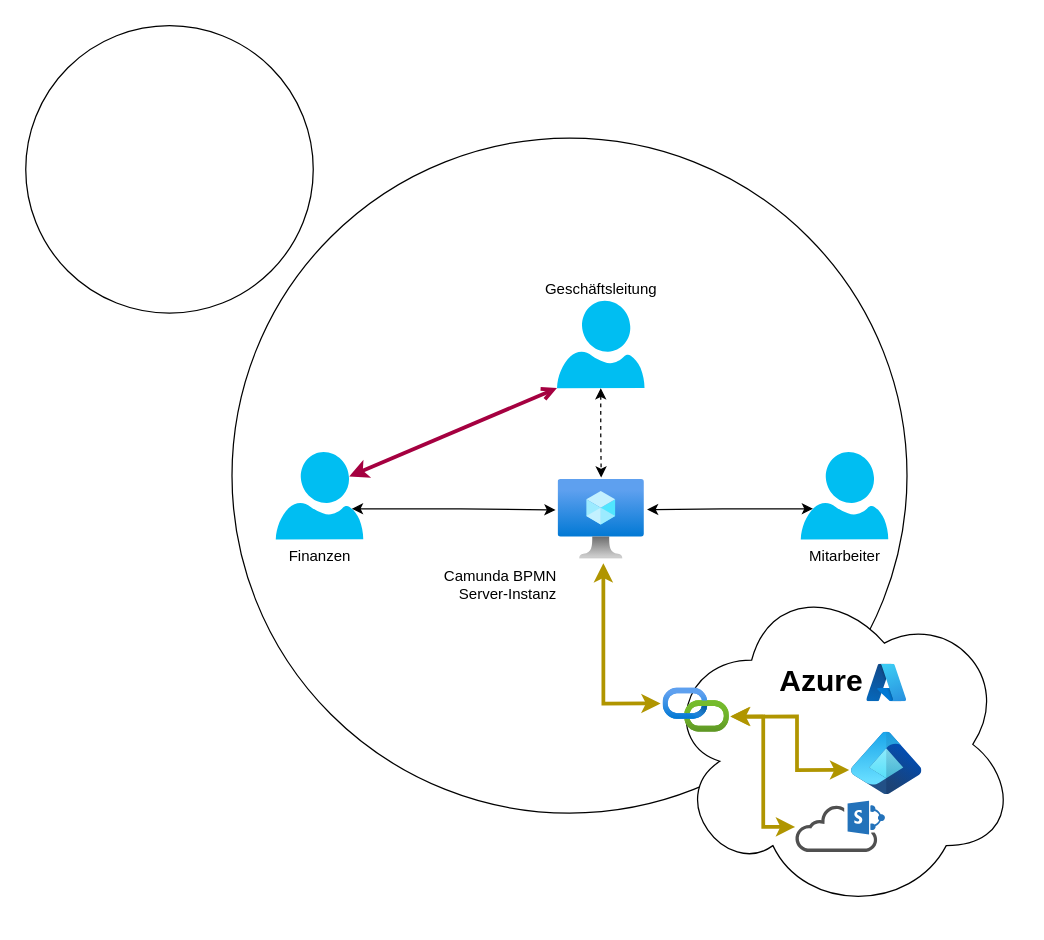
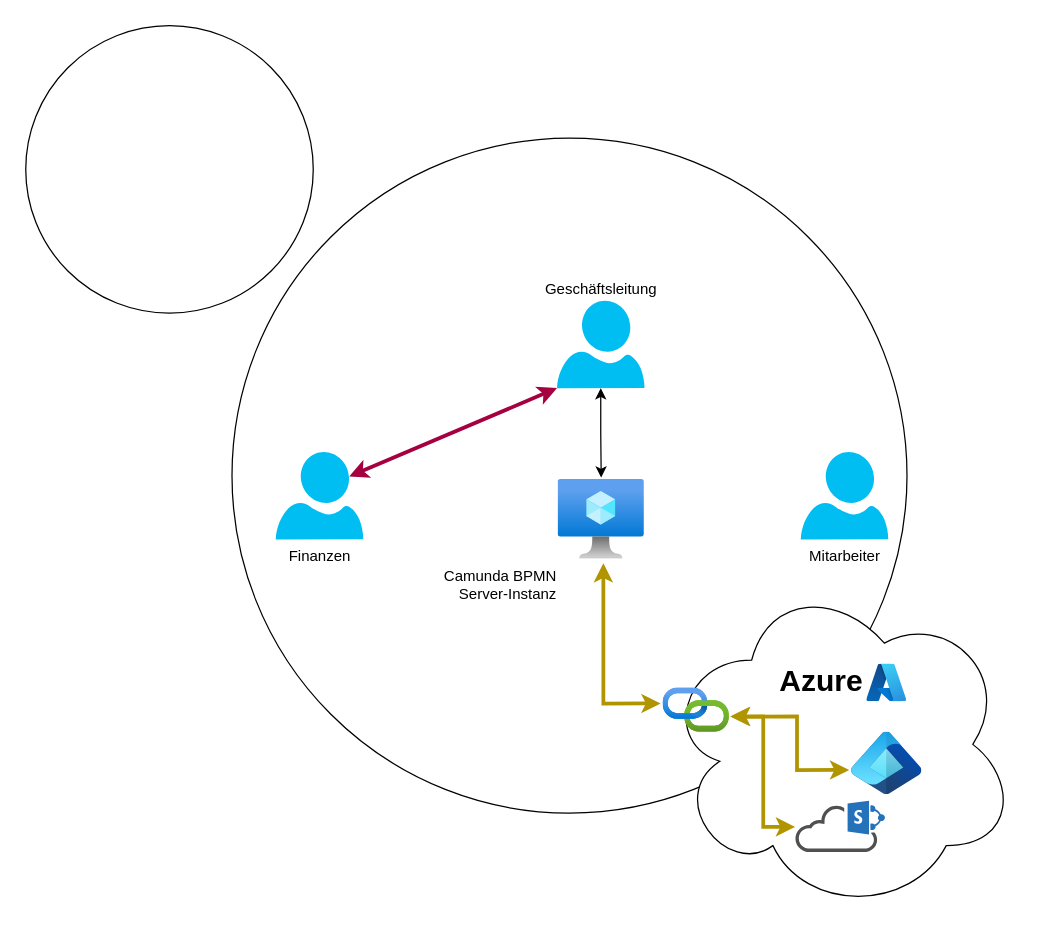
(544, 394) -> (542, 394)
(601, 434) -> (601, 434)
(454, 509) -> none
(731, 509) -> none
